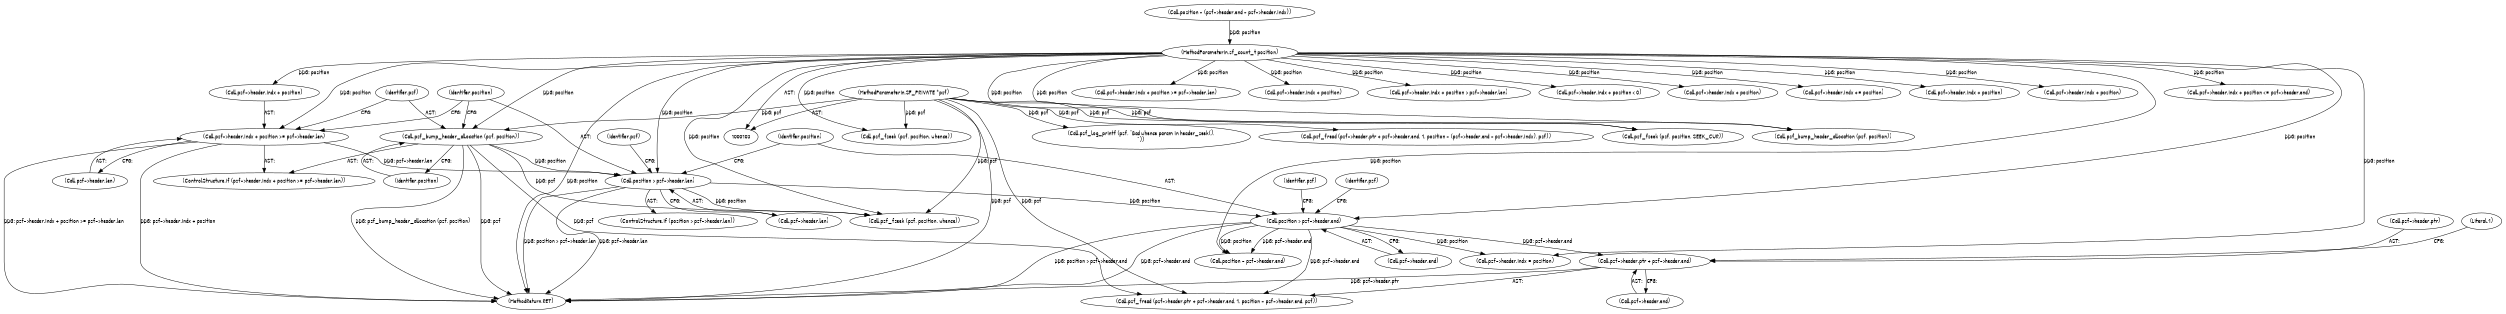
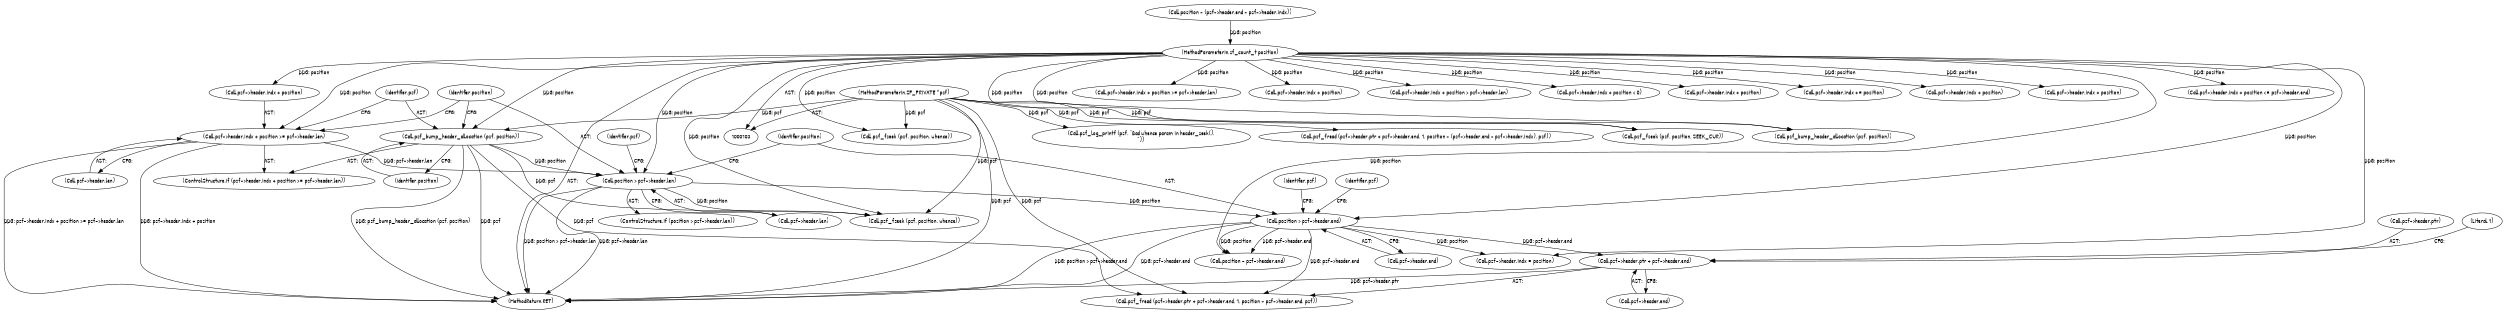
(583, 181) -> (573, 181)
